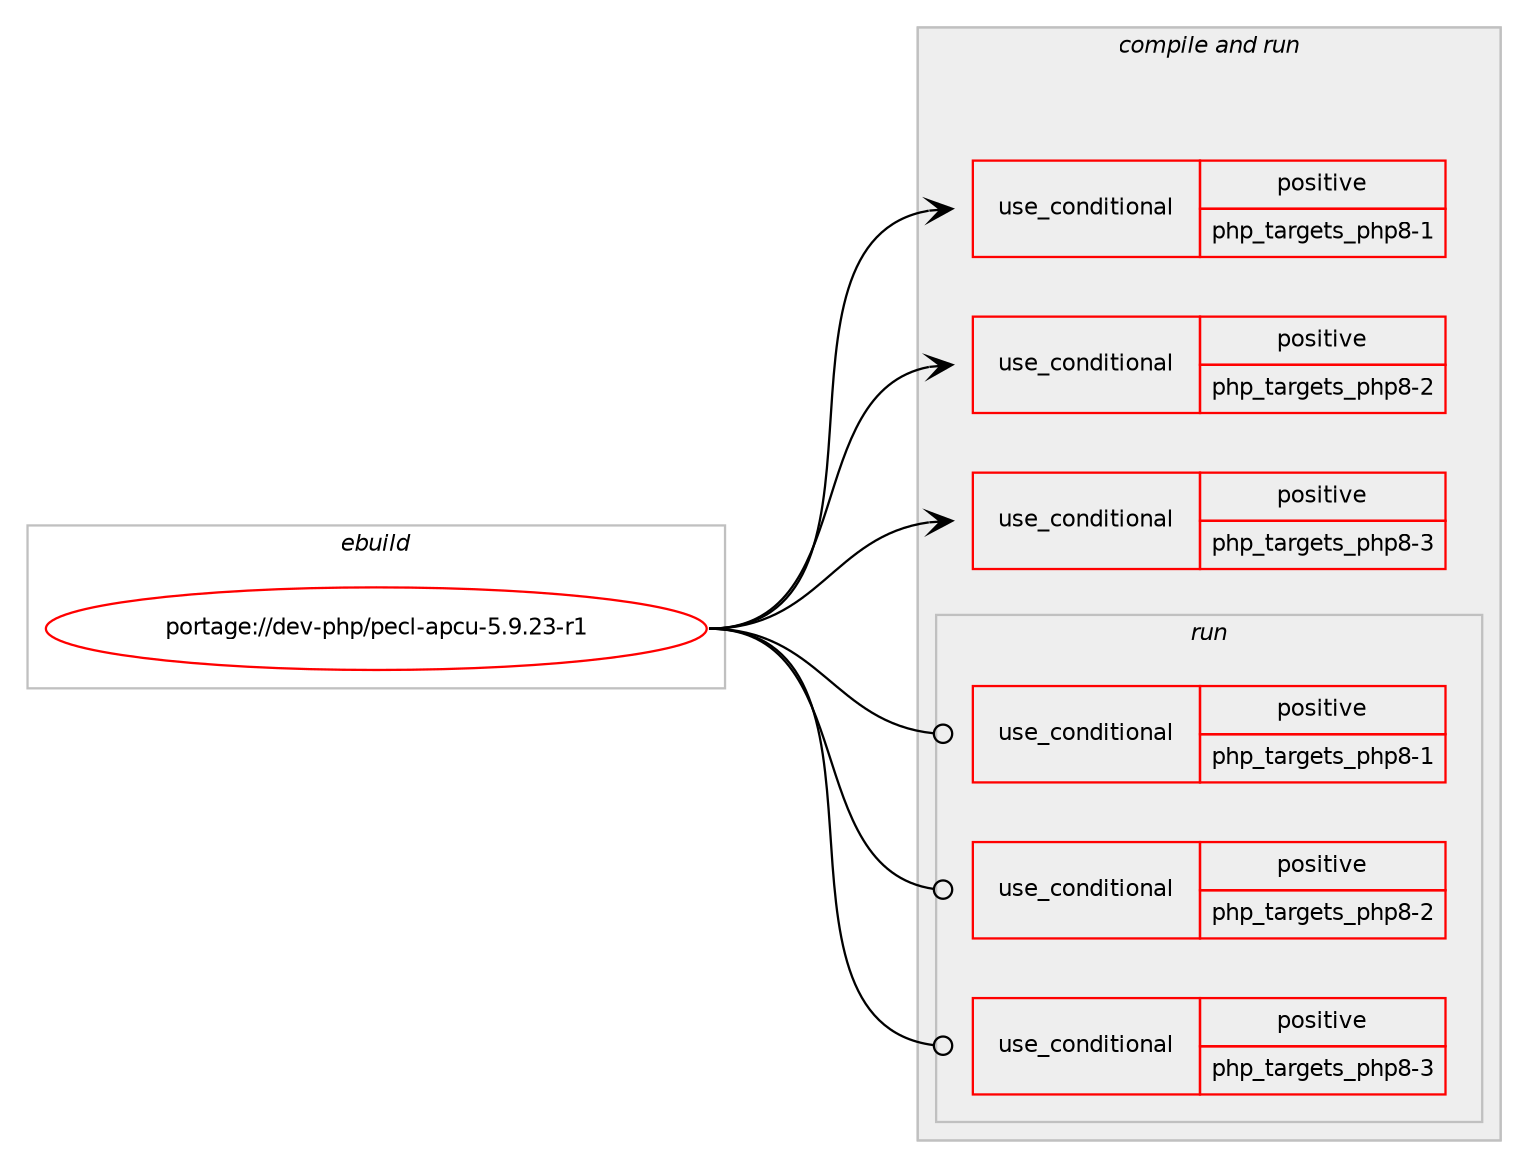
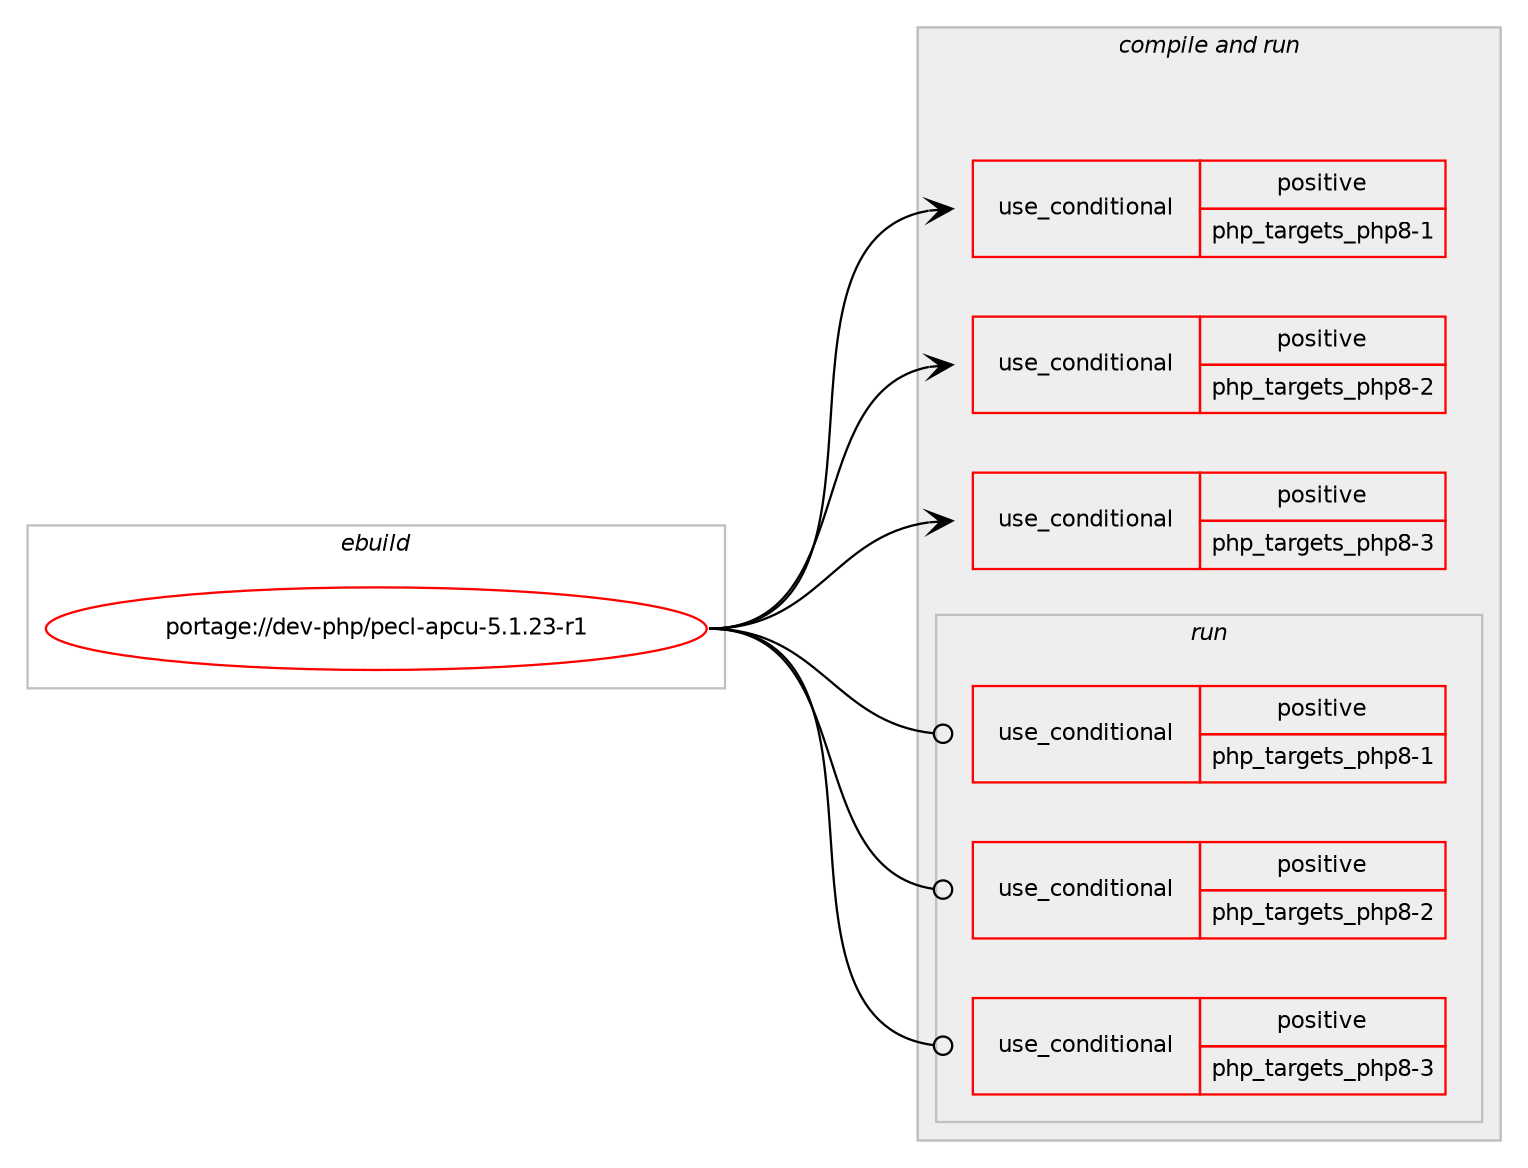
(376, 629) -> (376, 629)
